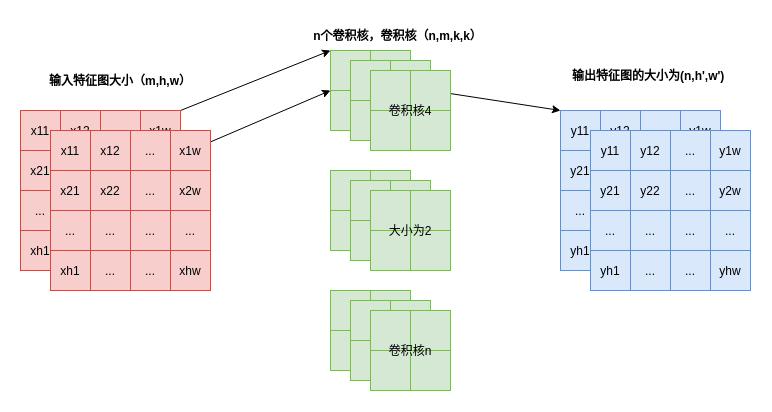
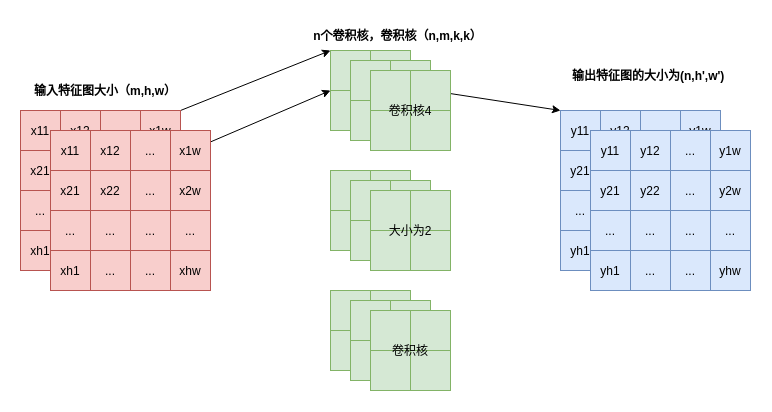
(121, 81) -> (106, 91)
(410, 351) -> (410, 351)
